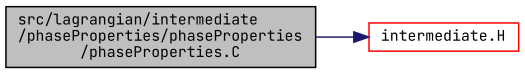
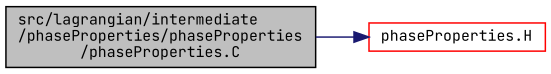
(444, 37) -> (457, 37)
